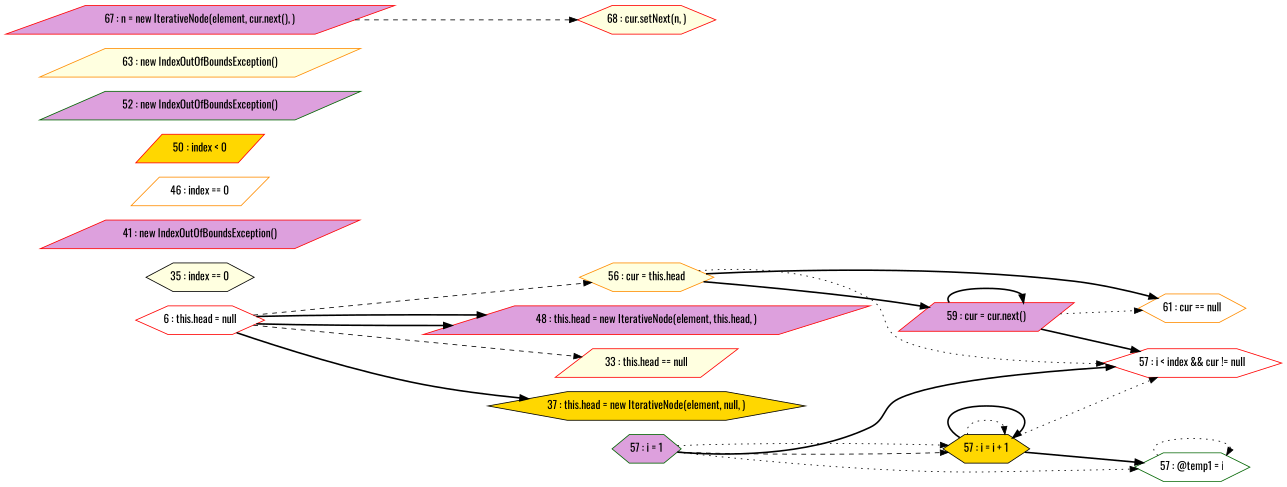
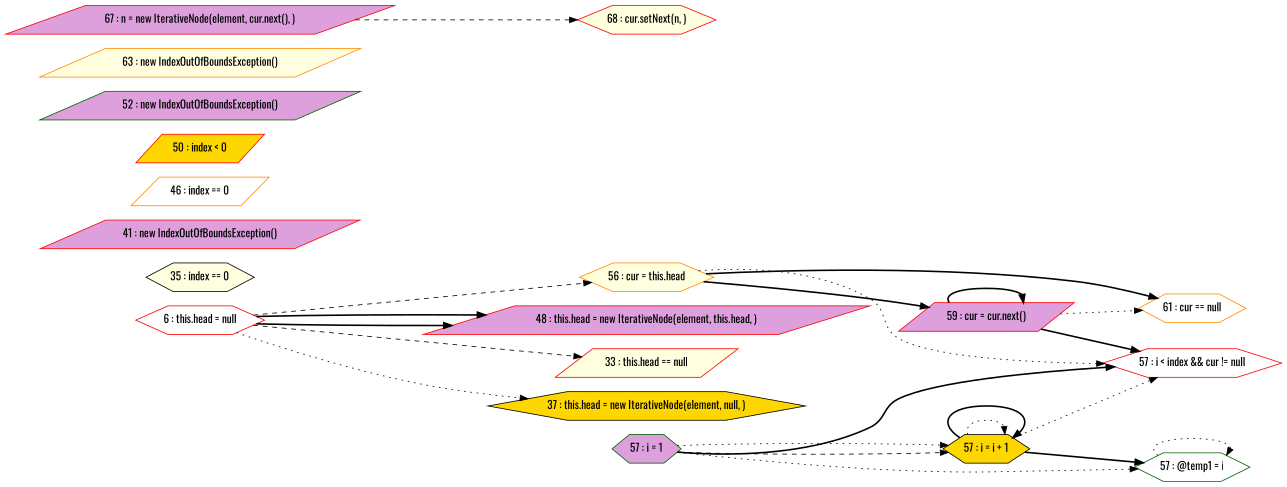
(376, 374) -> (376, 374)
